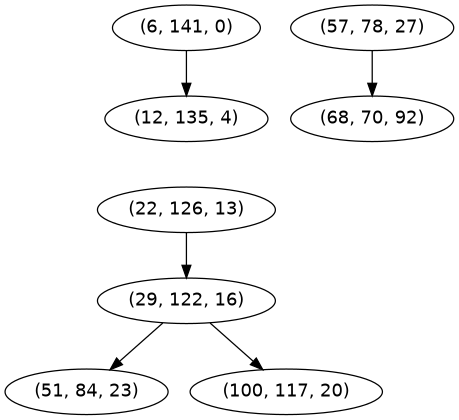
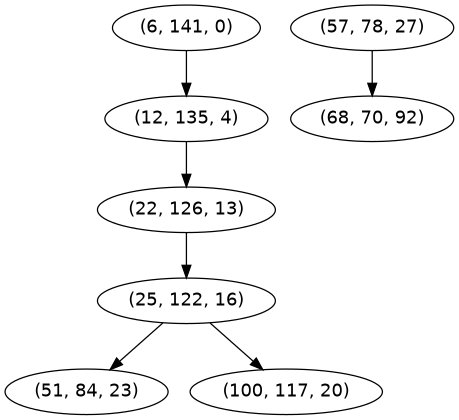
none -> (186, 158)
(186, 301) -> (186, 301)
